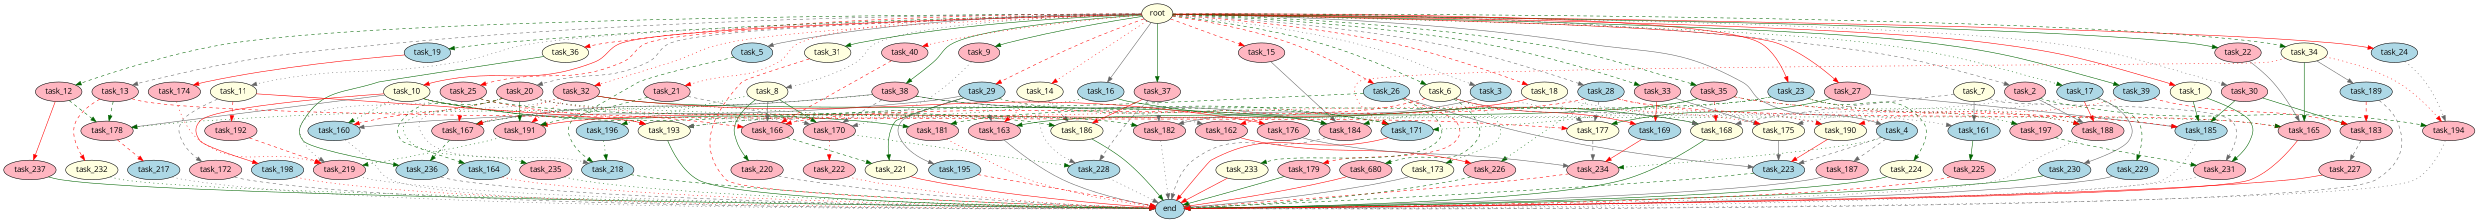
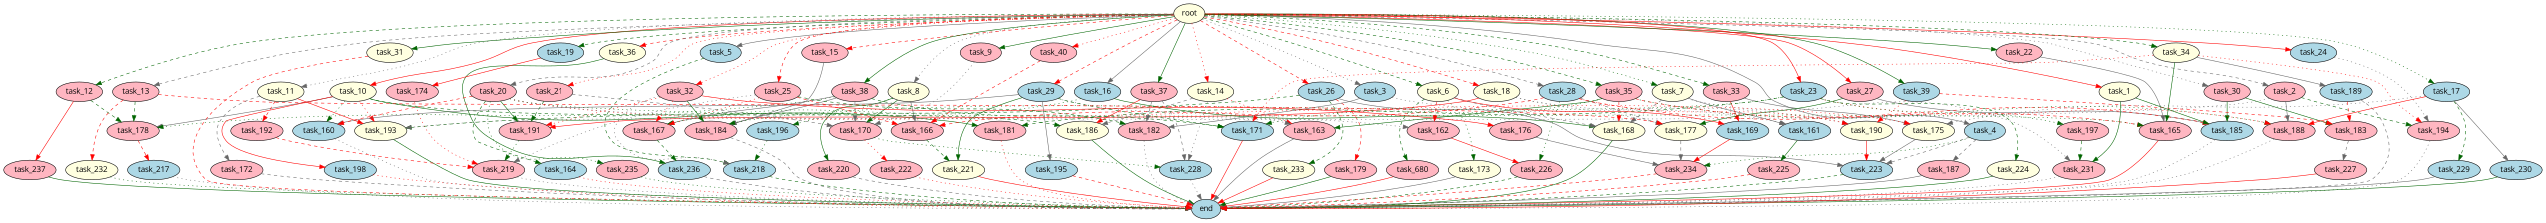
none -> (1431, 36)
(2130, 107) -> (1834, 107)
